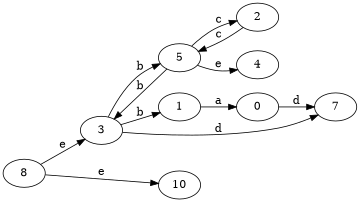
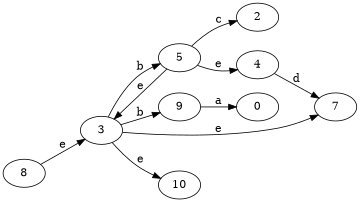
(225, 39) -> none
(140, 86) -> (140, 86)
(180, 107) -> (180, 107)
(293, 107) -> (293, 84)
(219, 129) -> (219, 129)
(98, 179) -> (131, 161)
